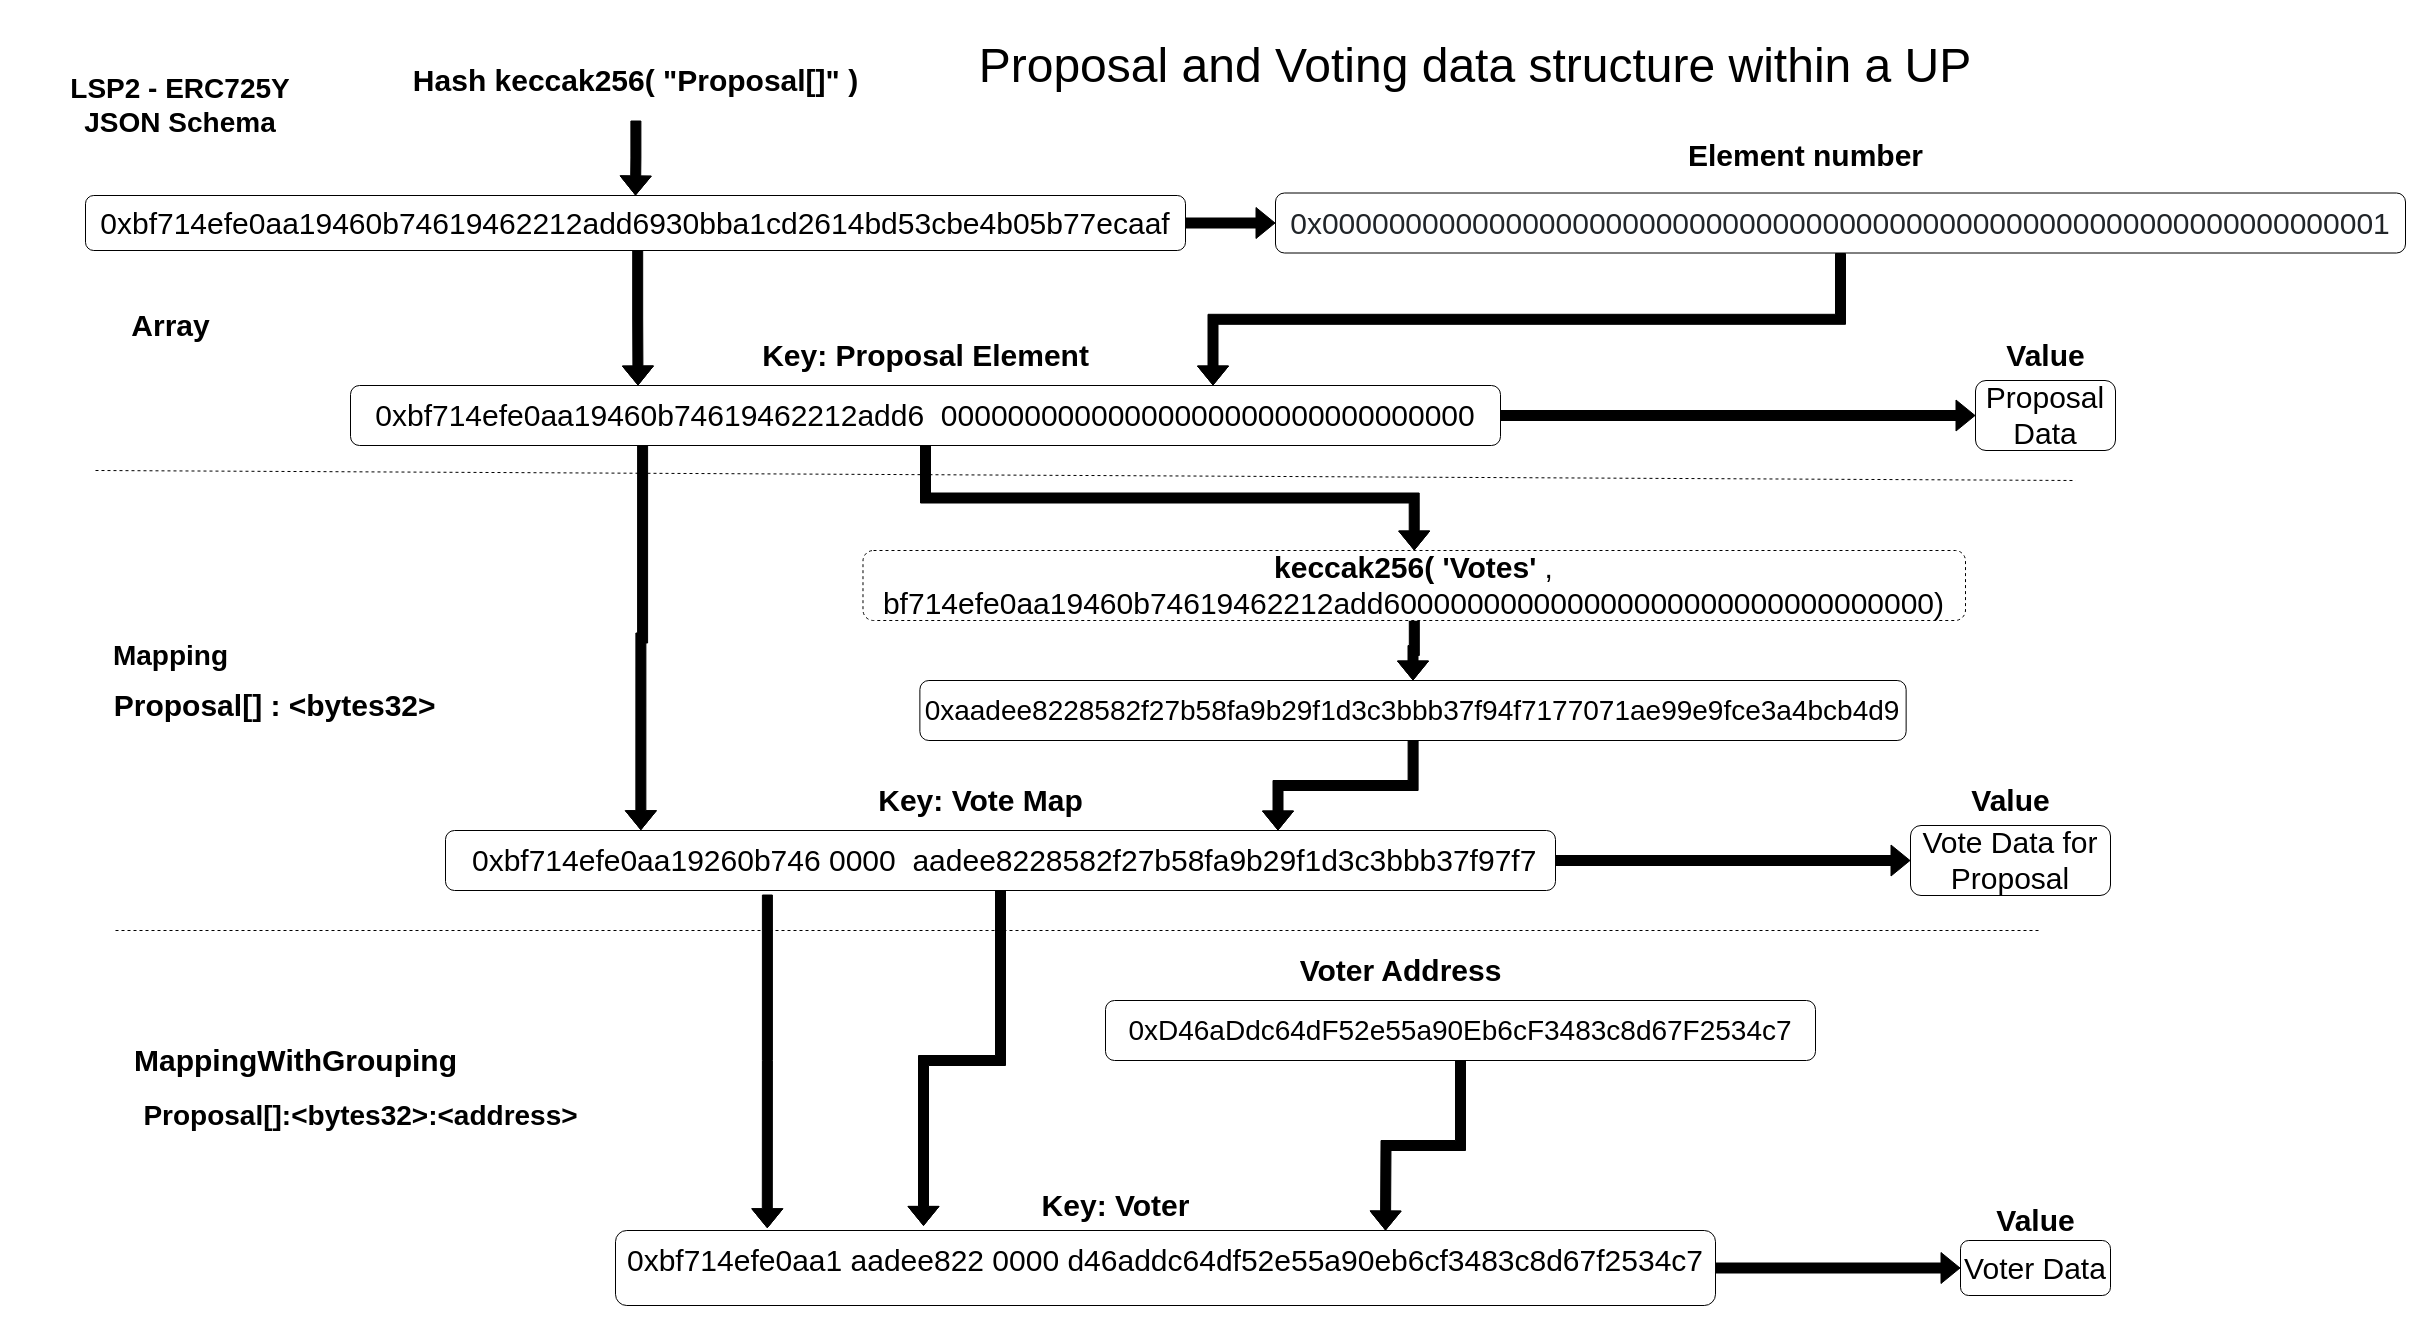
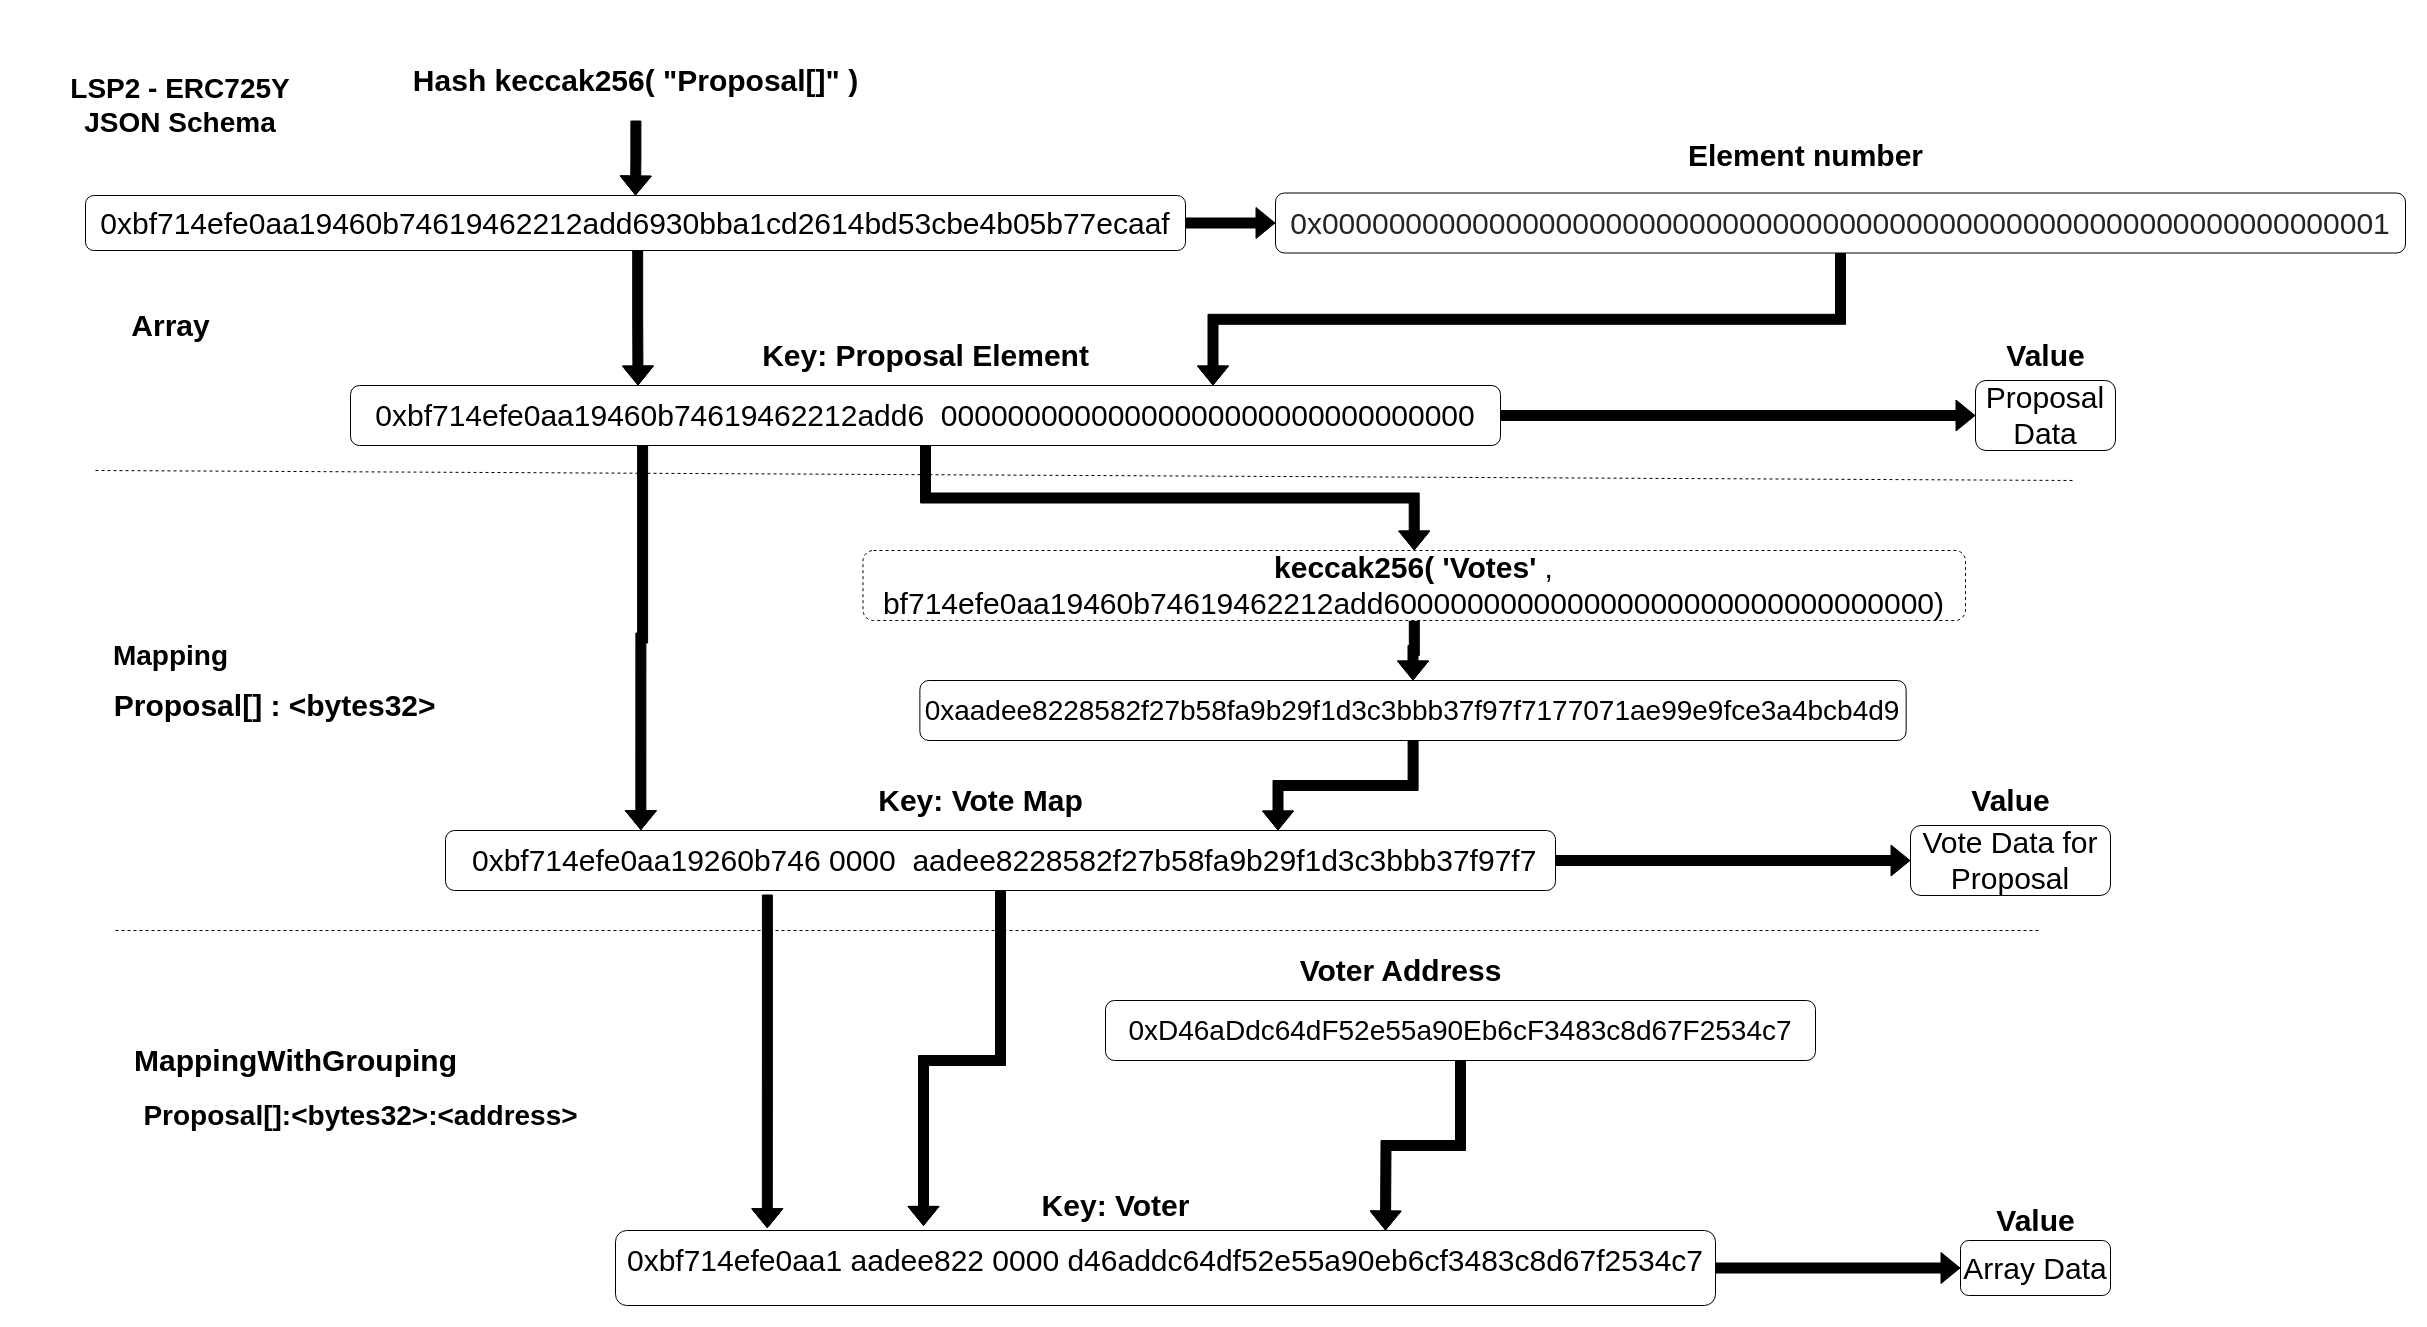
(1476, 66) -> none
(1413, 711) -> (1413, 711)
(2036, 1269) -> (2036, 1269)
